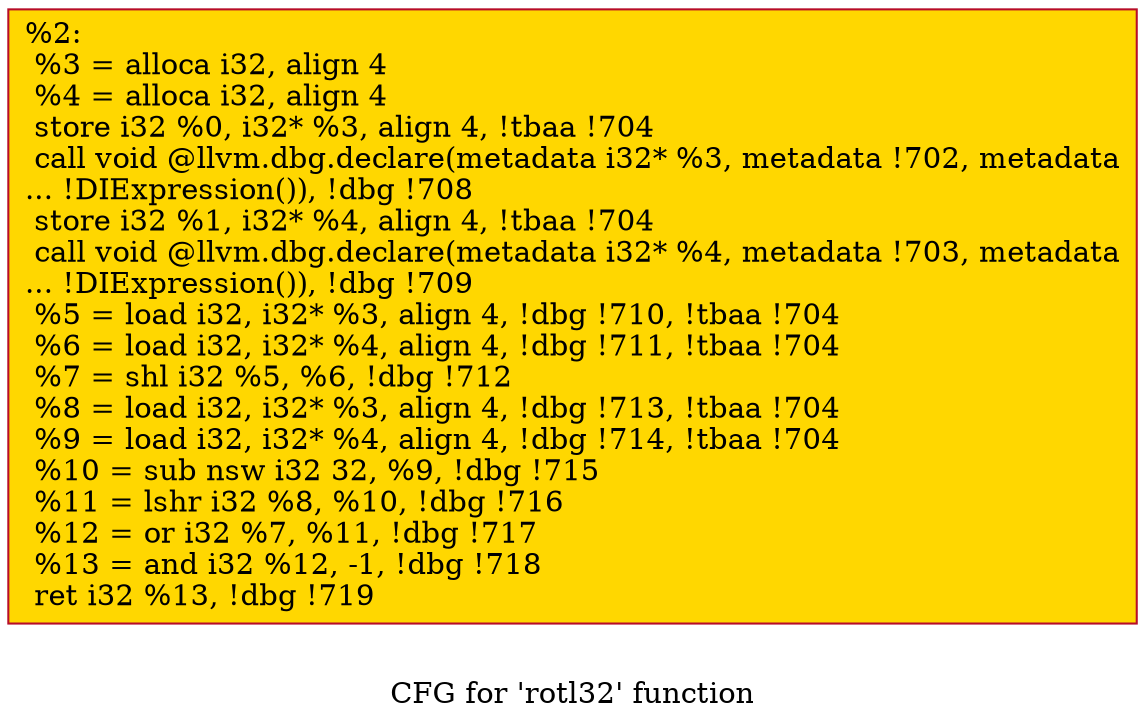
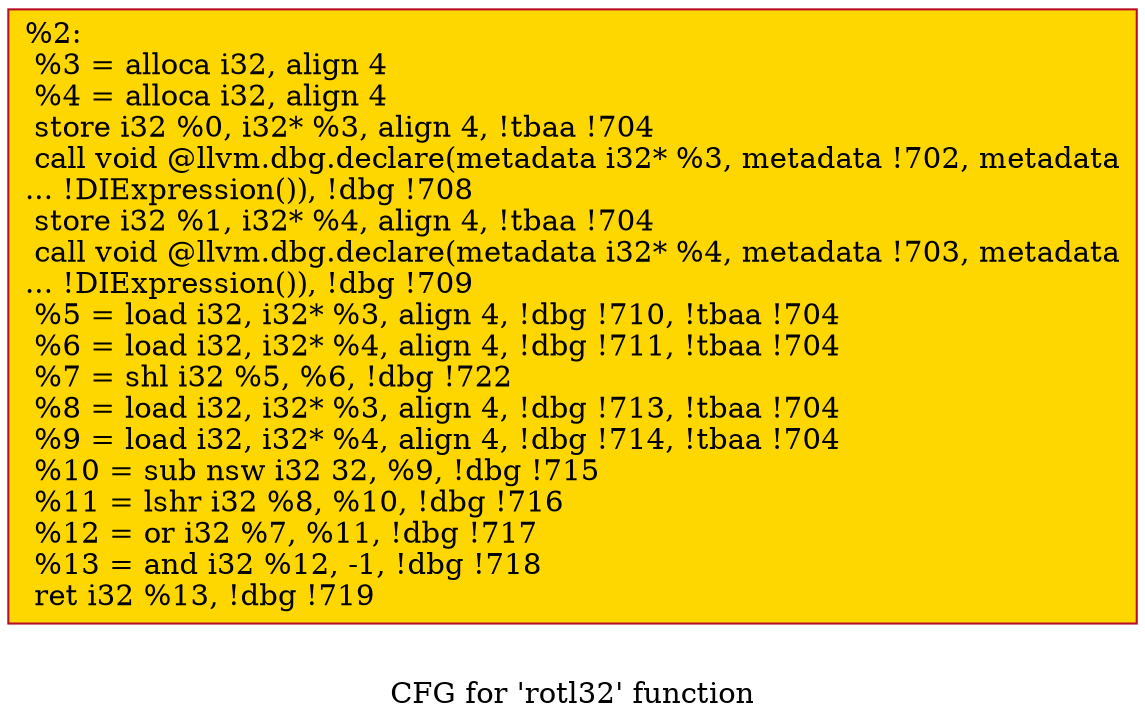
(270, 378) -> (270, 378)
